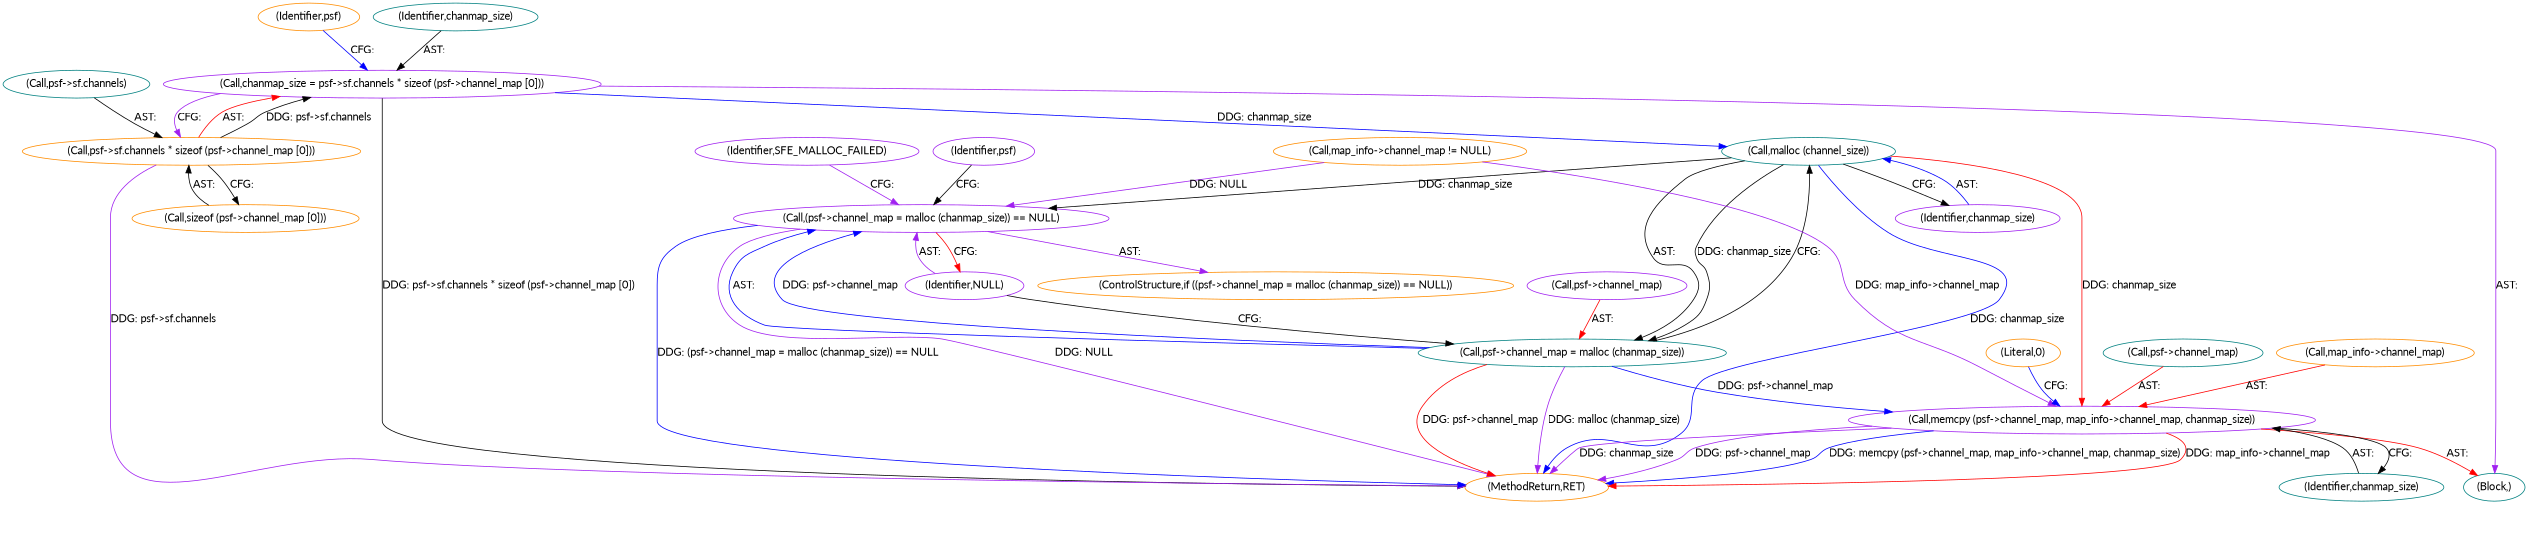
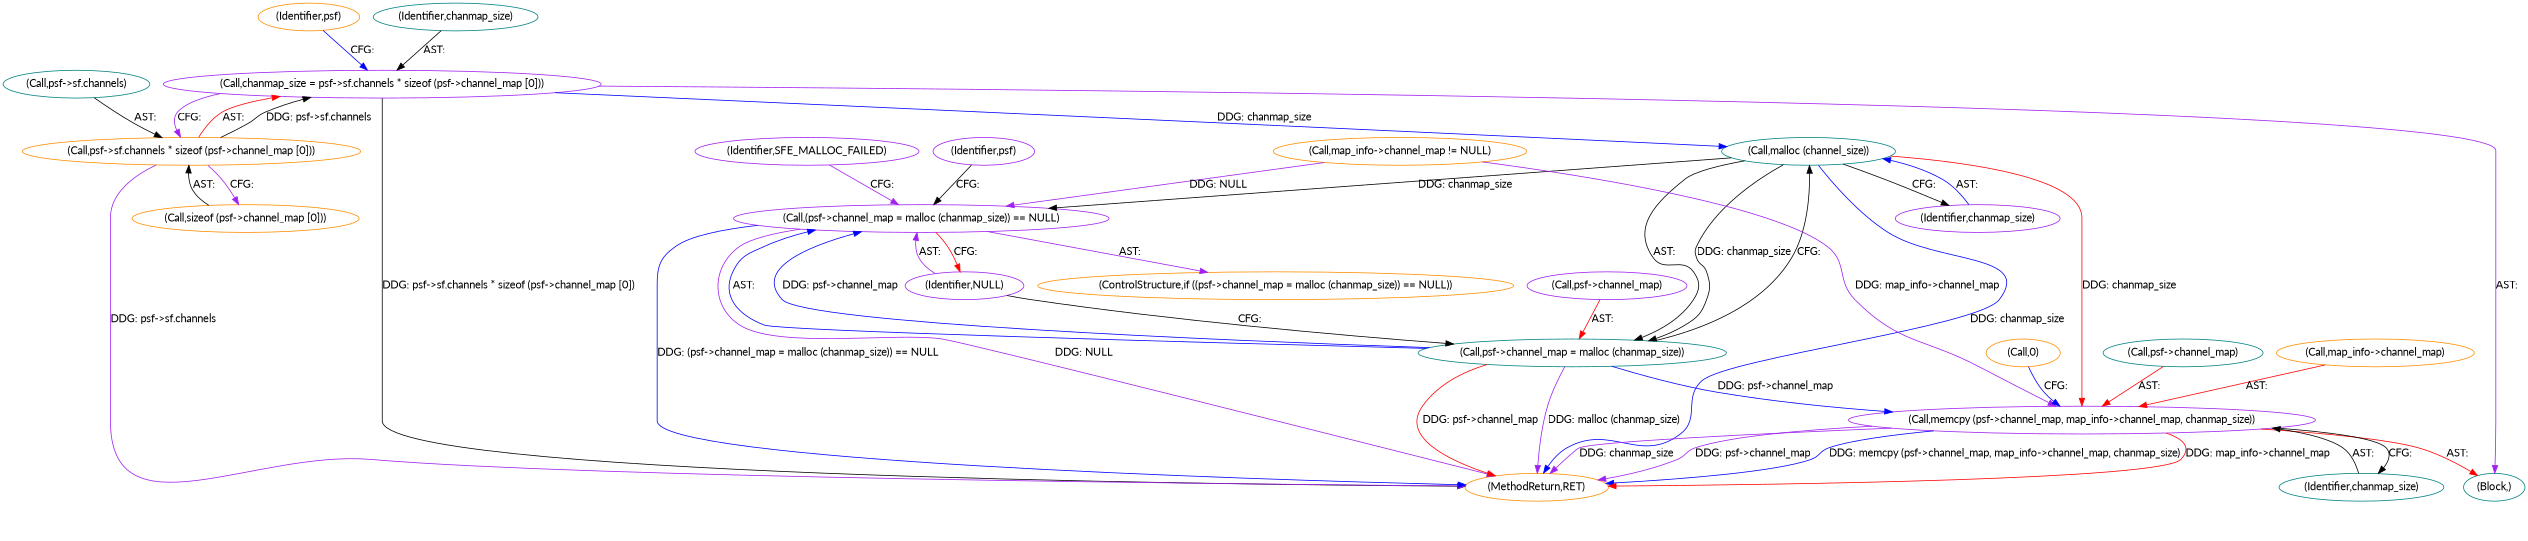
(223, 180) -> (223, 180)
(2023, 353) -> (2023, 353)
